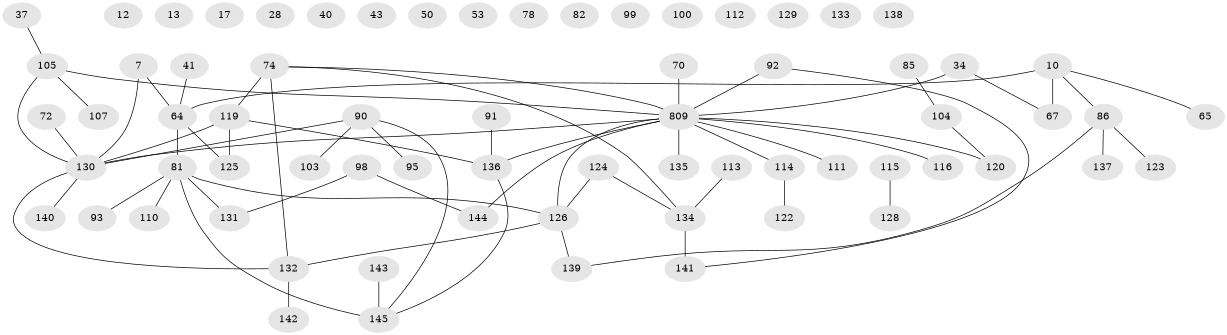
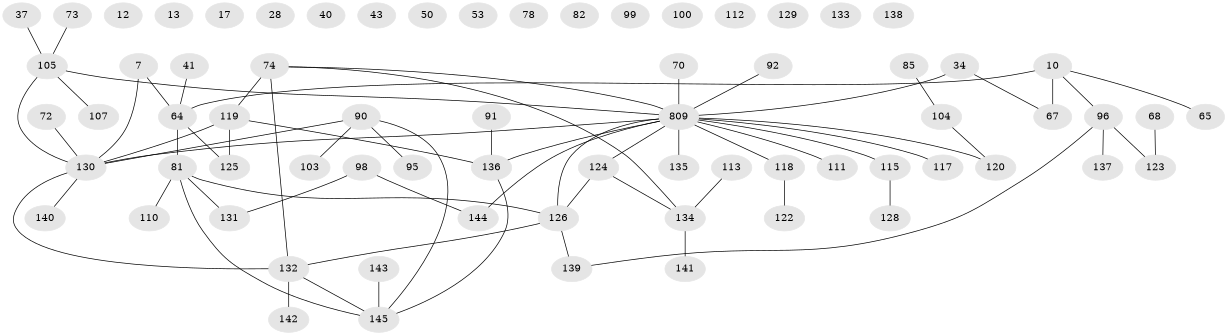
none -> (73, 15)
(1103, 117) -> (1103, 117)
none -> (1155, 117)
none -> (788, 135)
none -> (639, 142)
(784, 168) -> (784, 168)
(943, 168) -> (943, 168)
(1005, 196) -> none
(97, 218) -> none
none -> (334, 294)
